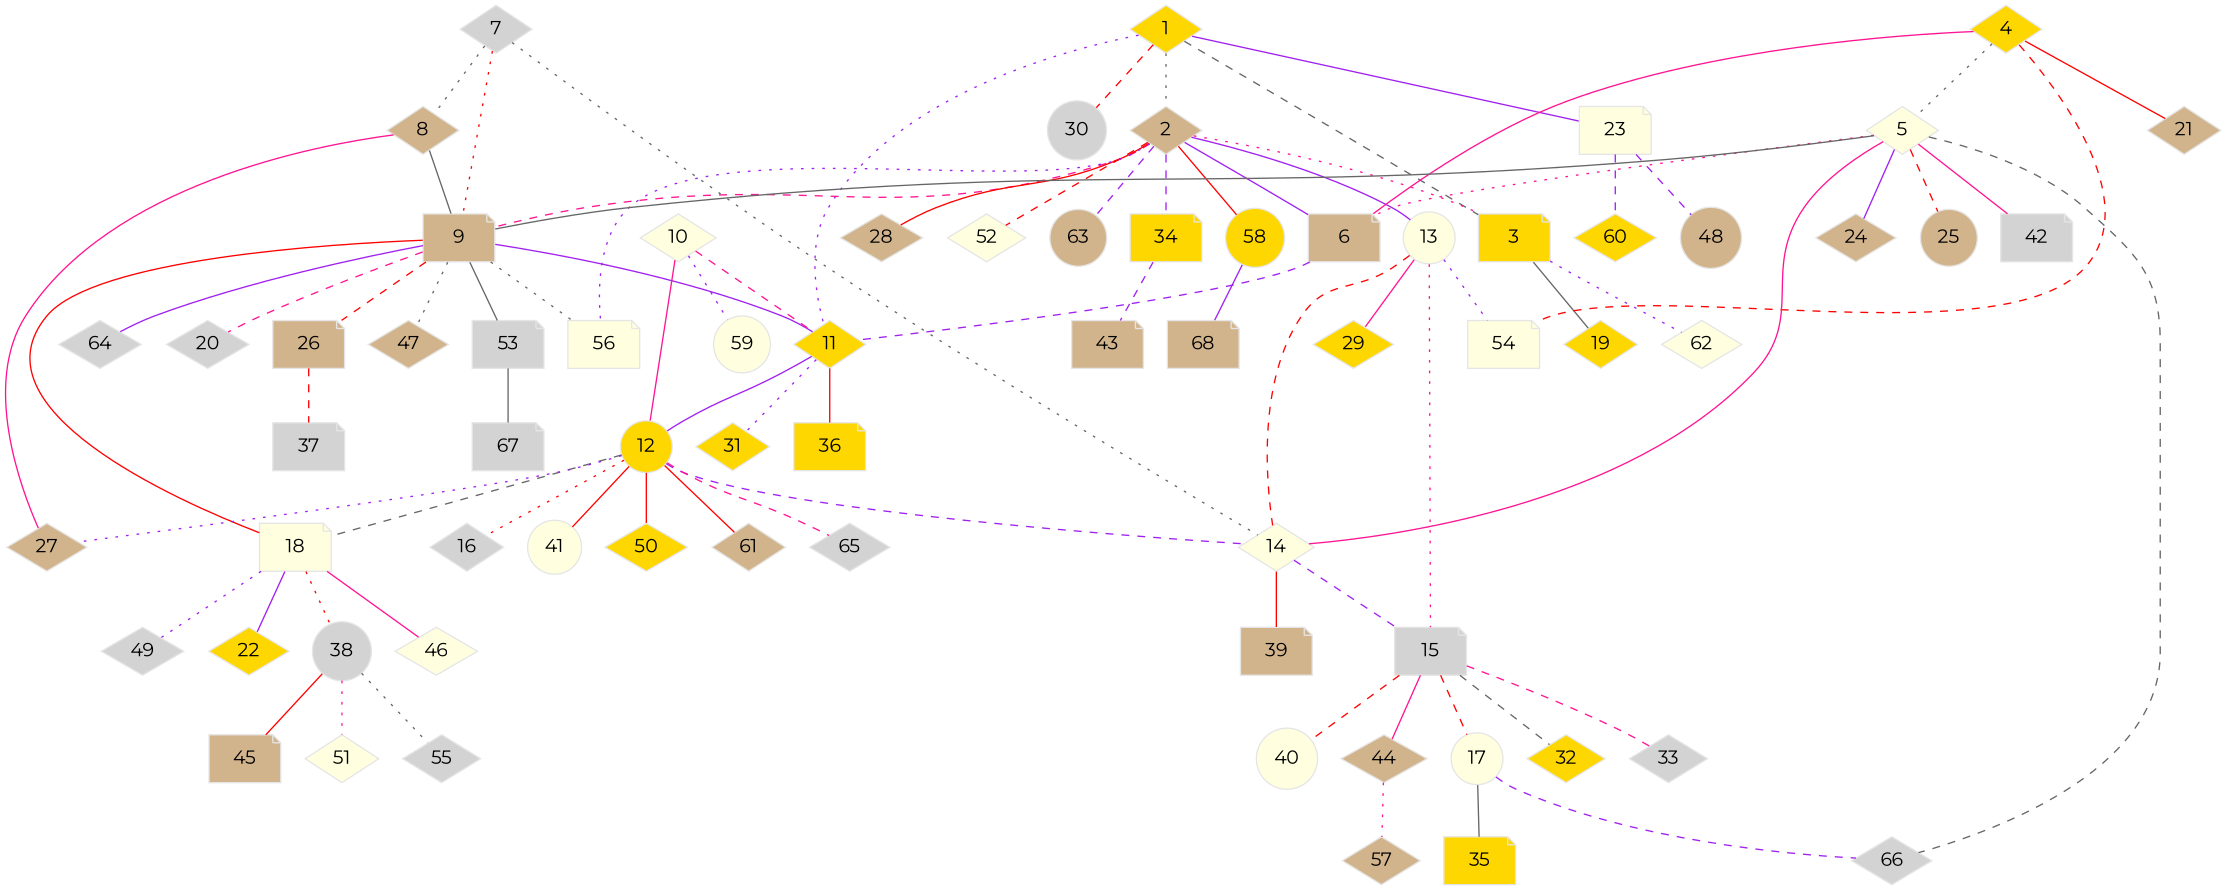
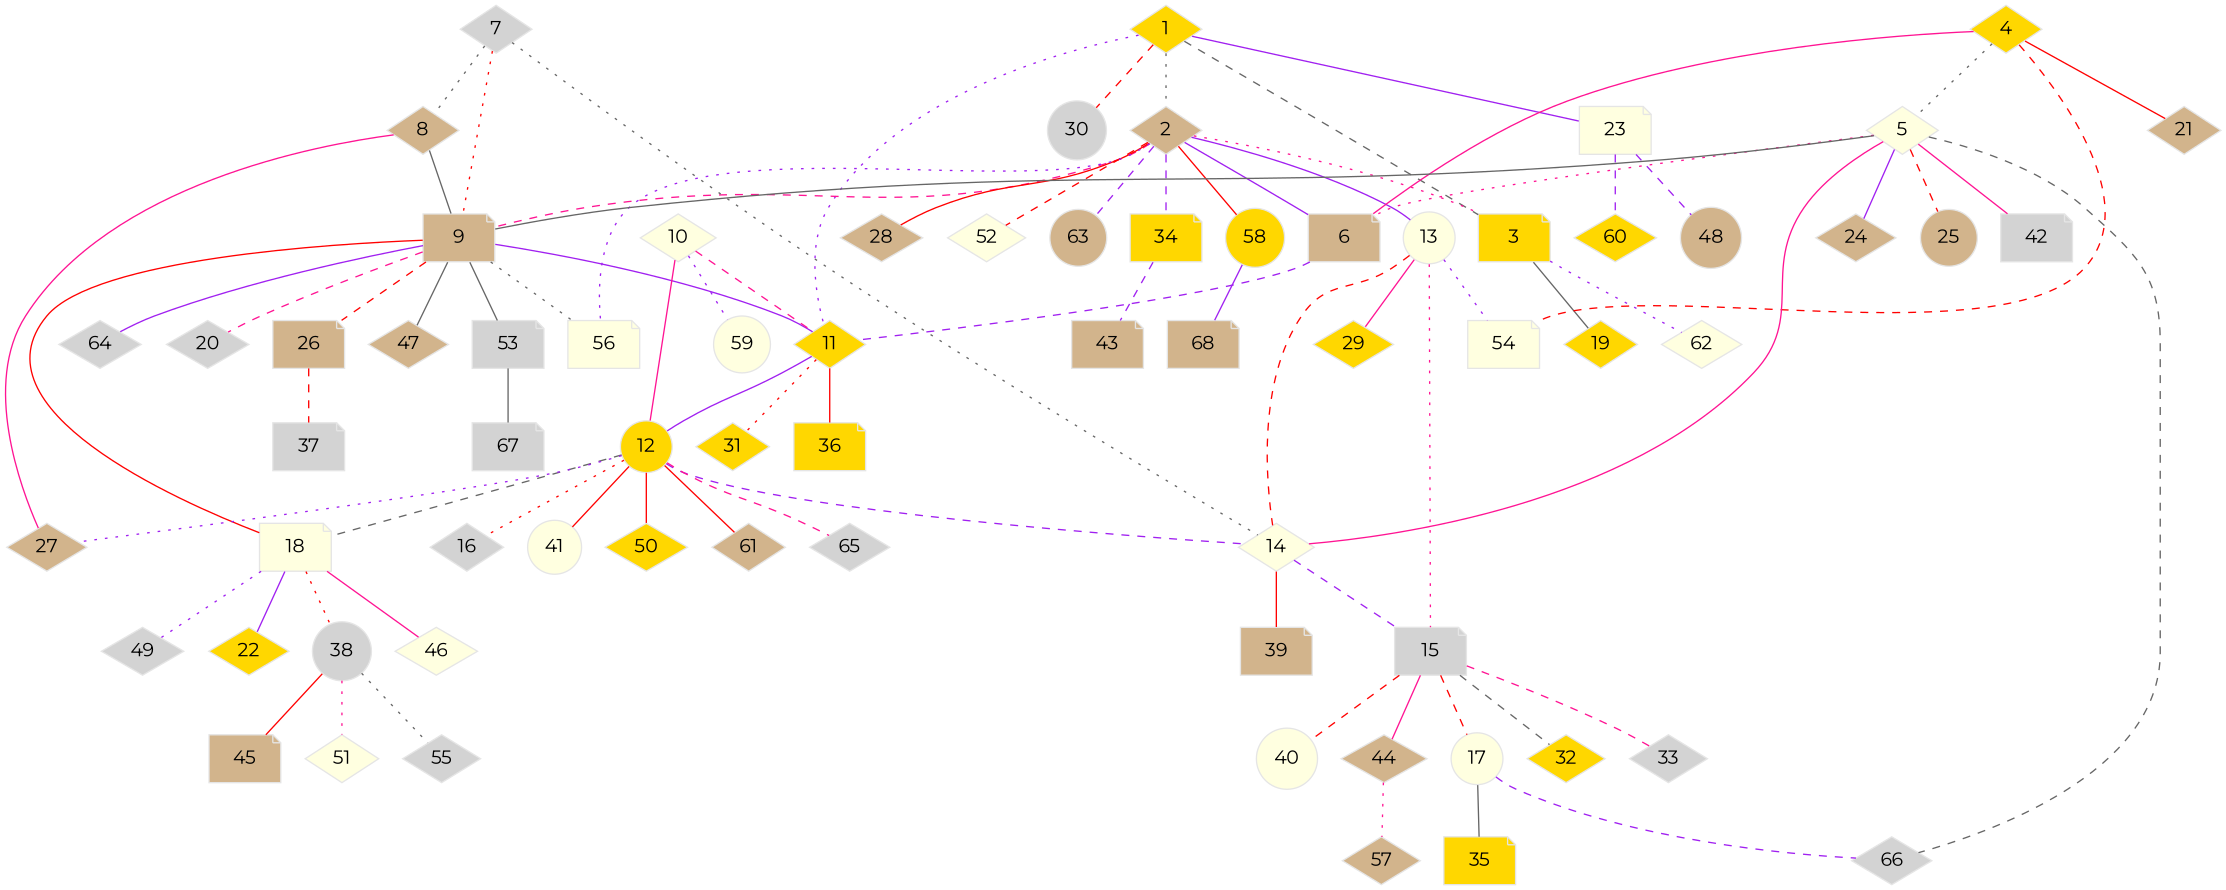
(432, 294) -> (432, 294)
(781, 395) -> (781, 395)
